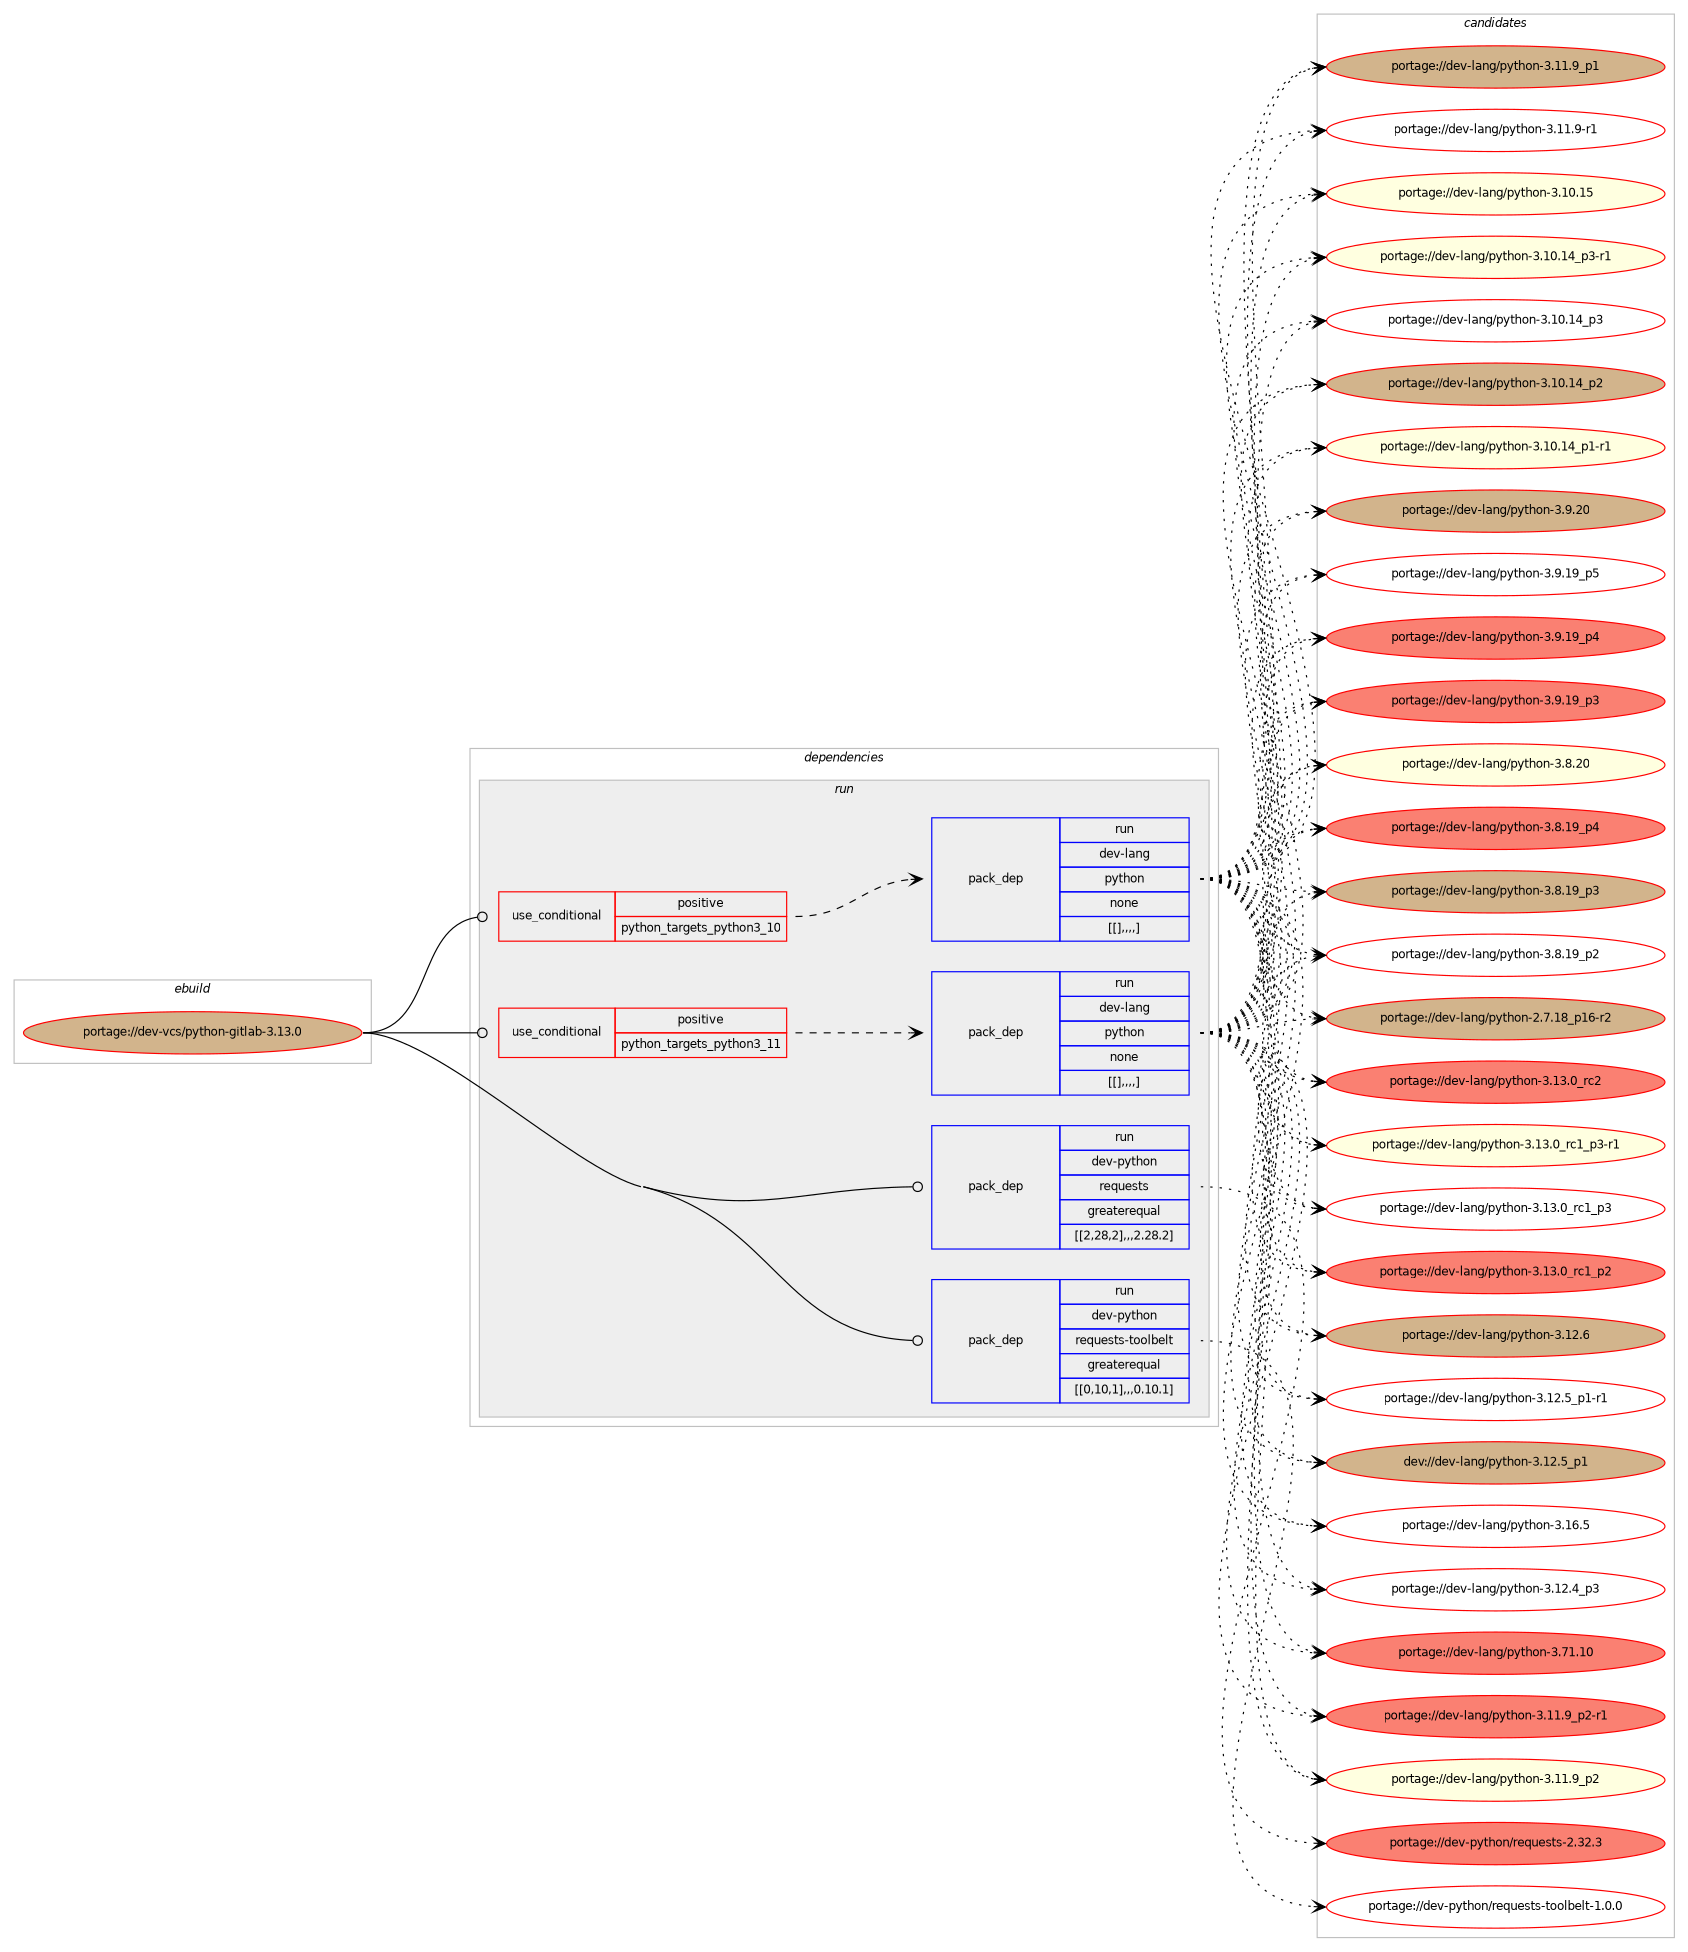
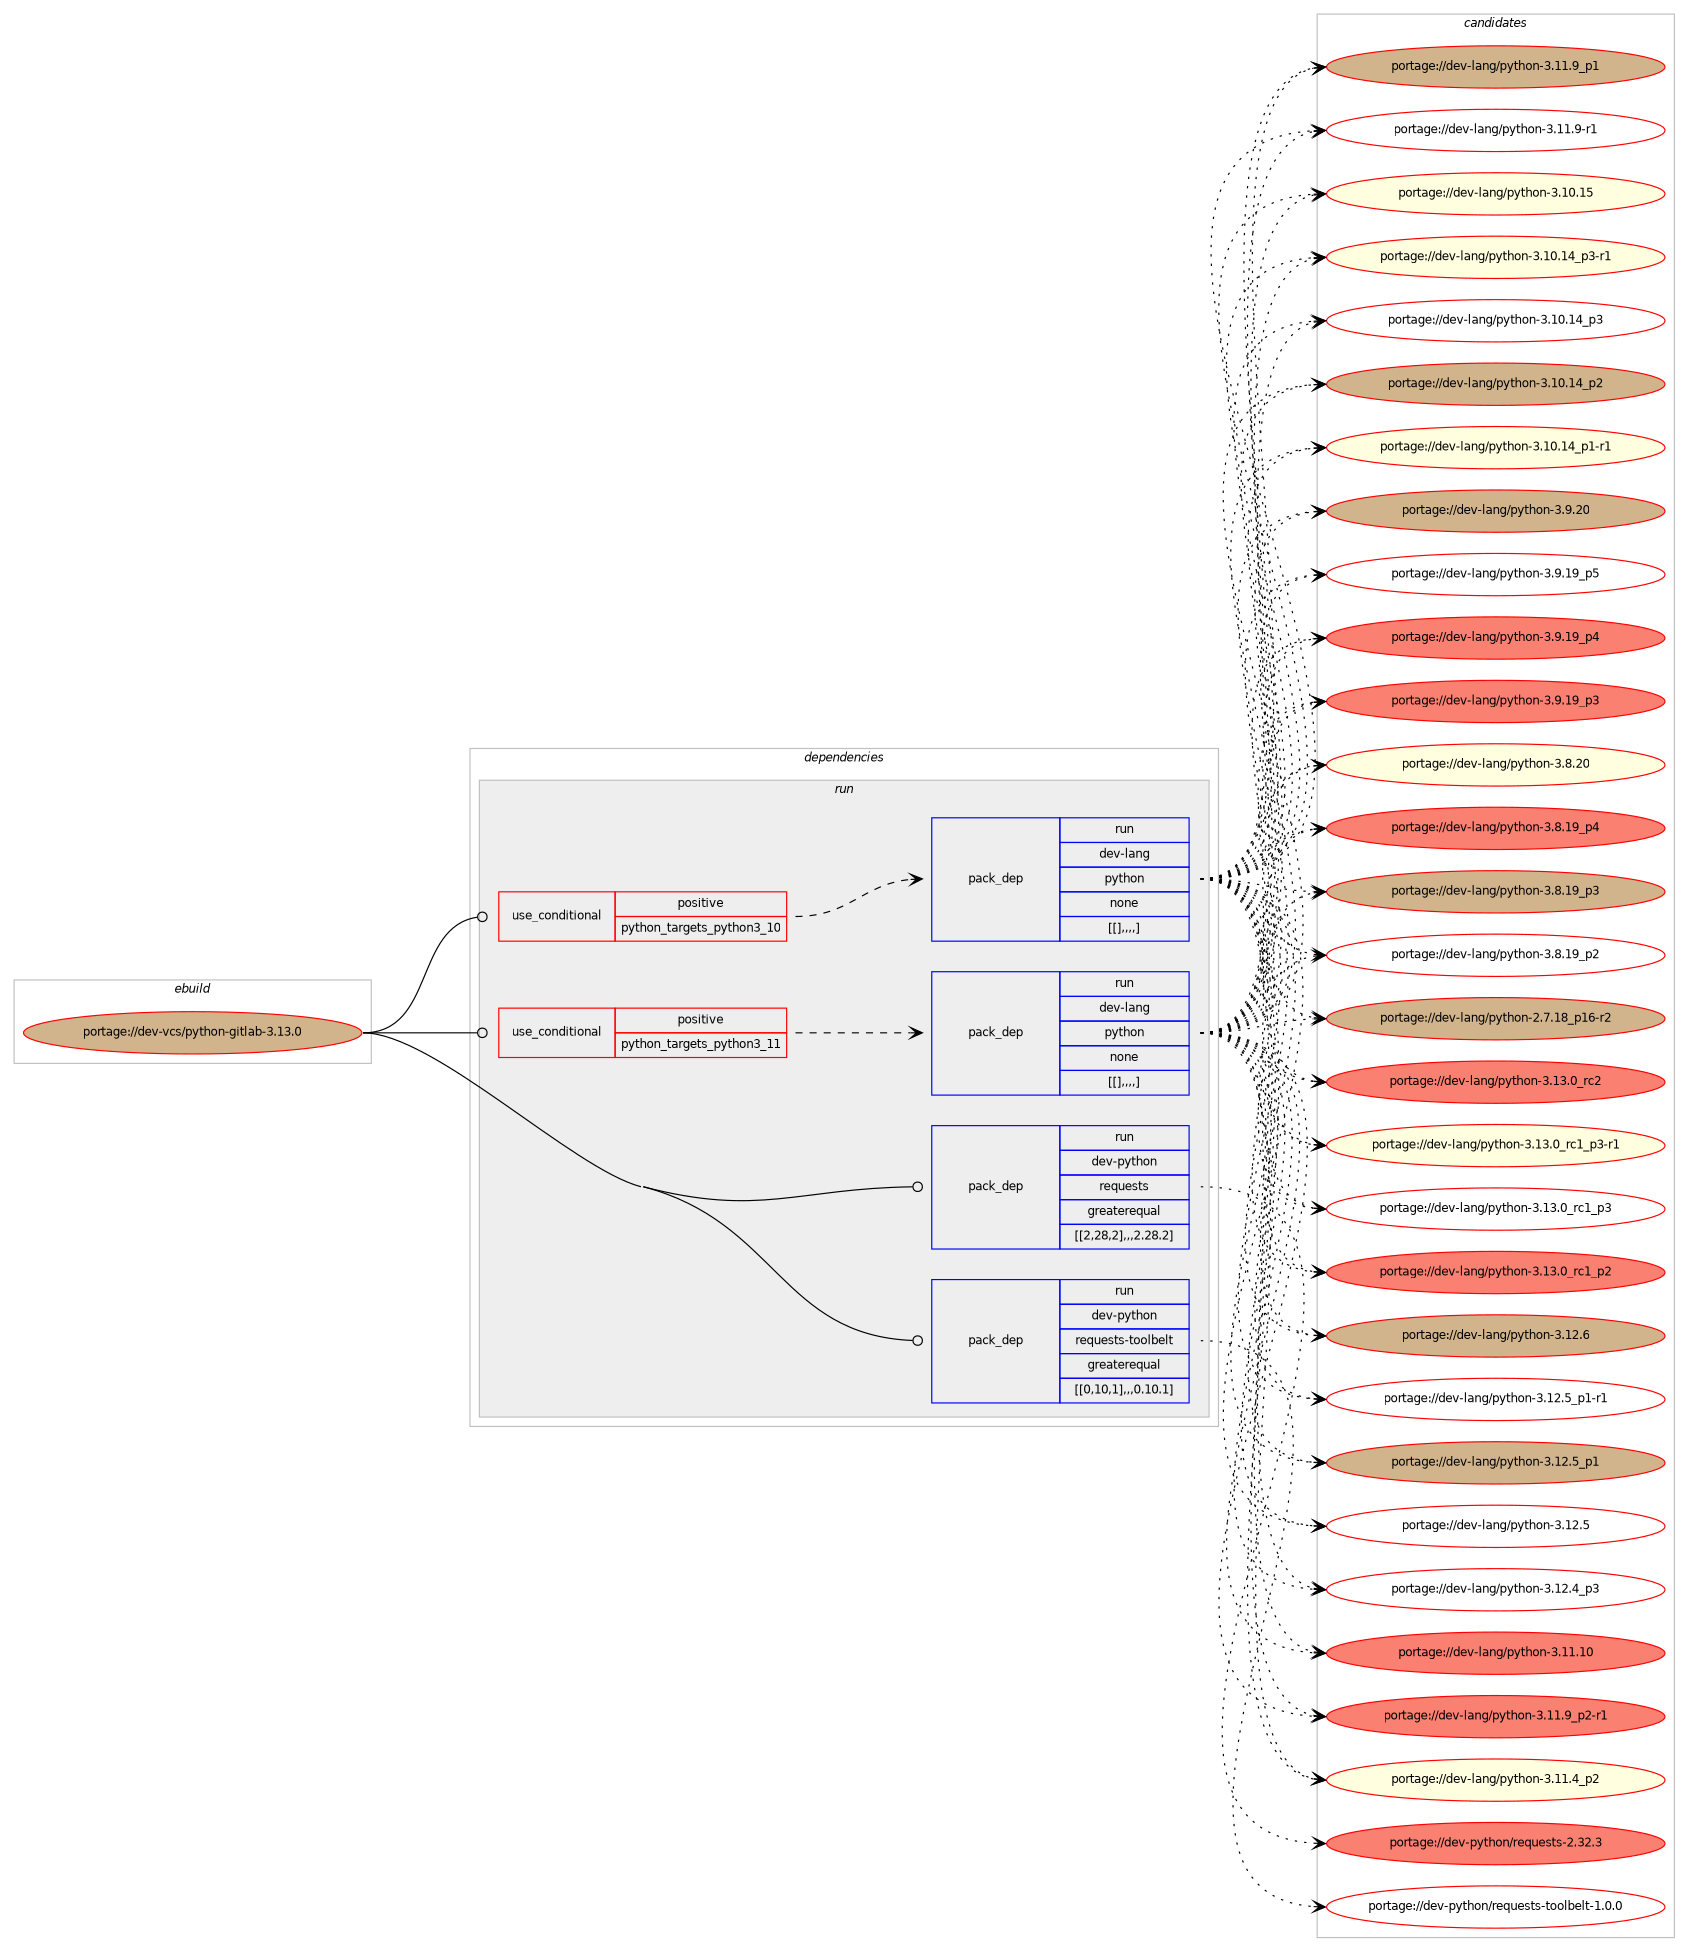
(1496, 1463) -> (1496, 1463)
(1496, 1526) -> (1496, 1526)
(1496, 1653) -> (1496, 1653)
(1496, 1780) -> (1496, 1780)
